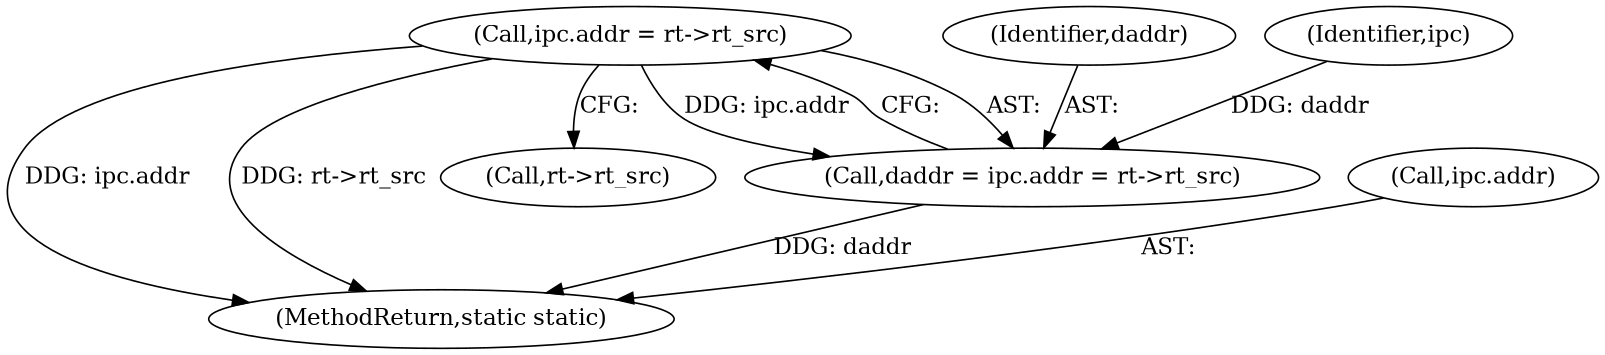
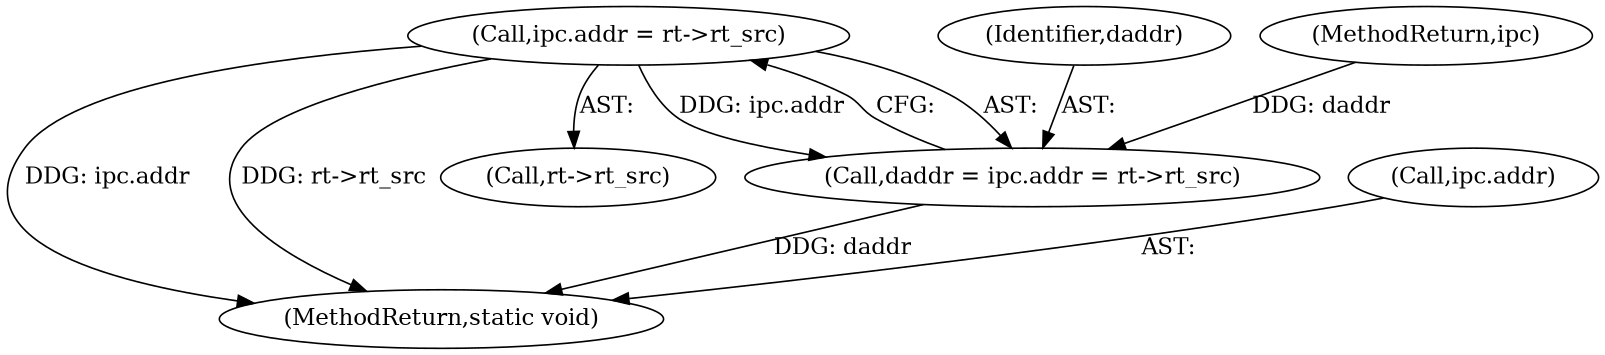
(1389, 36) -> (1426, 36)
(613, 107) -> (611, 107)
(441, 319) -> (441, 319)
